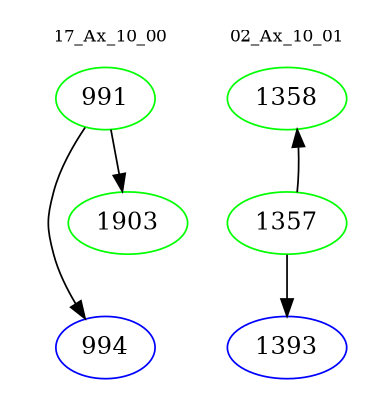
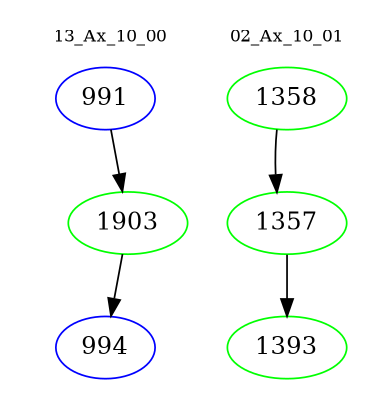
(111, 37) -> (111, 37)
(105, 99) -> (105, 99)
(299, 170) -> (275, 152)
(49, 214) -> (118, 276)
(287, 348) -> (287, 348)
